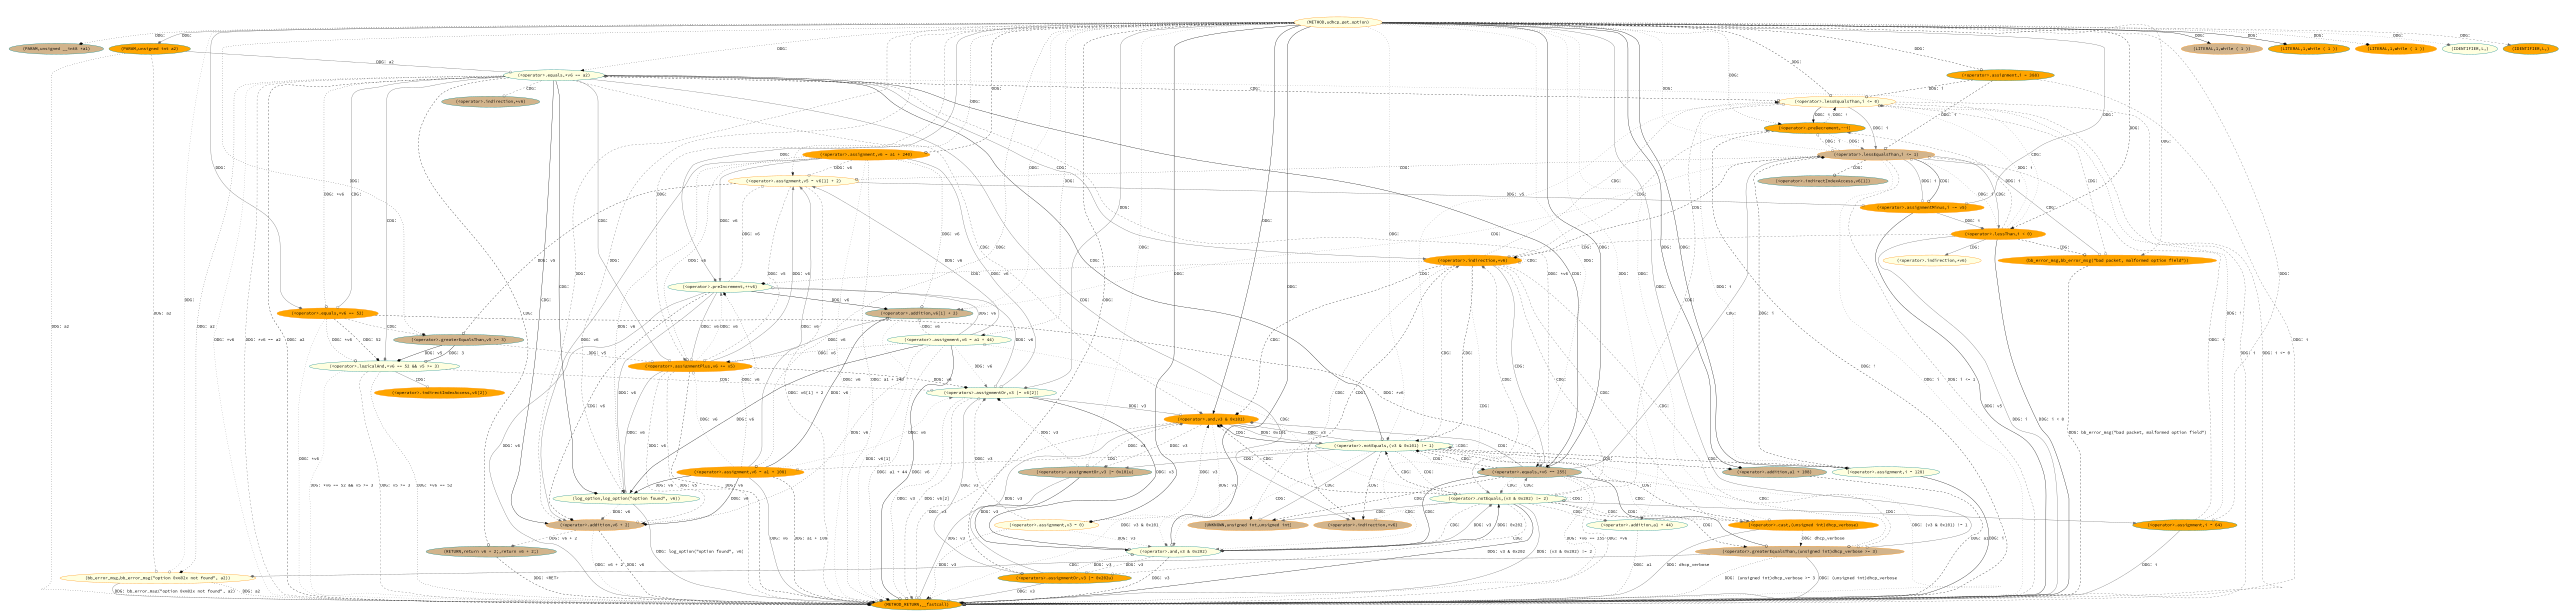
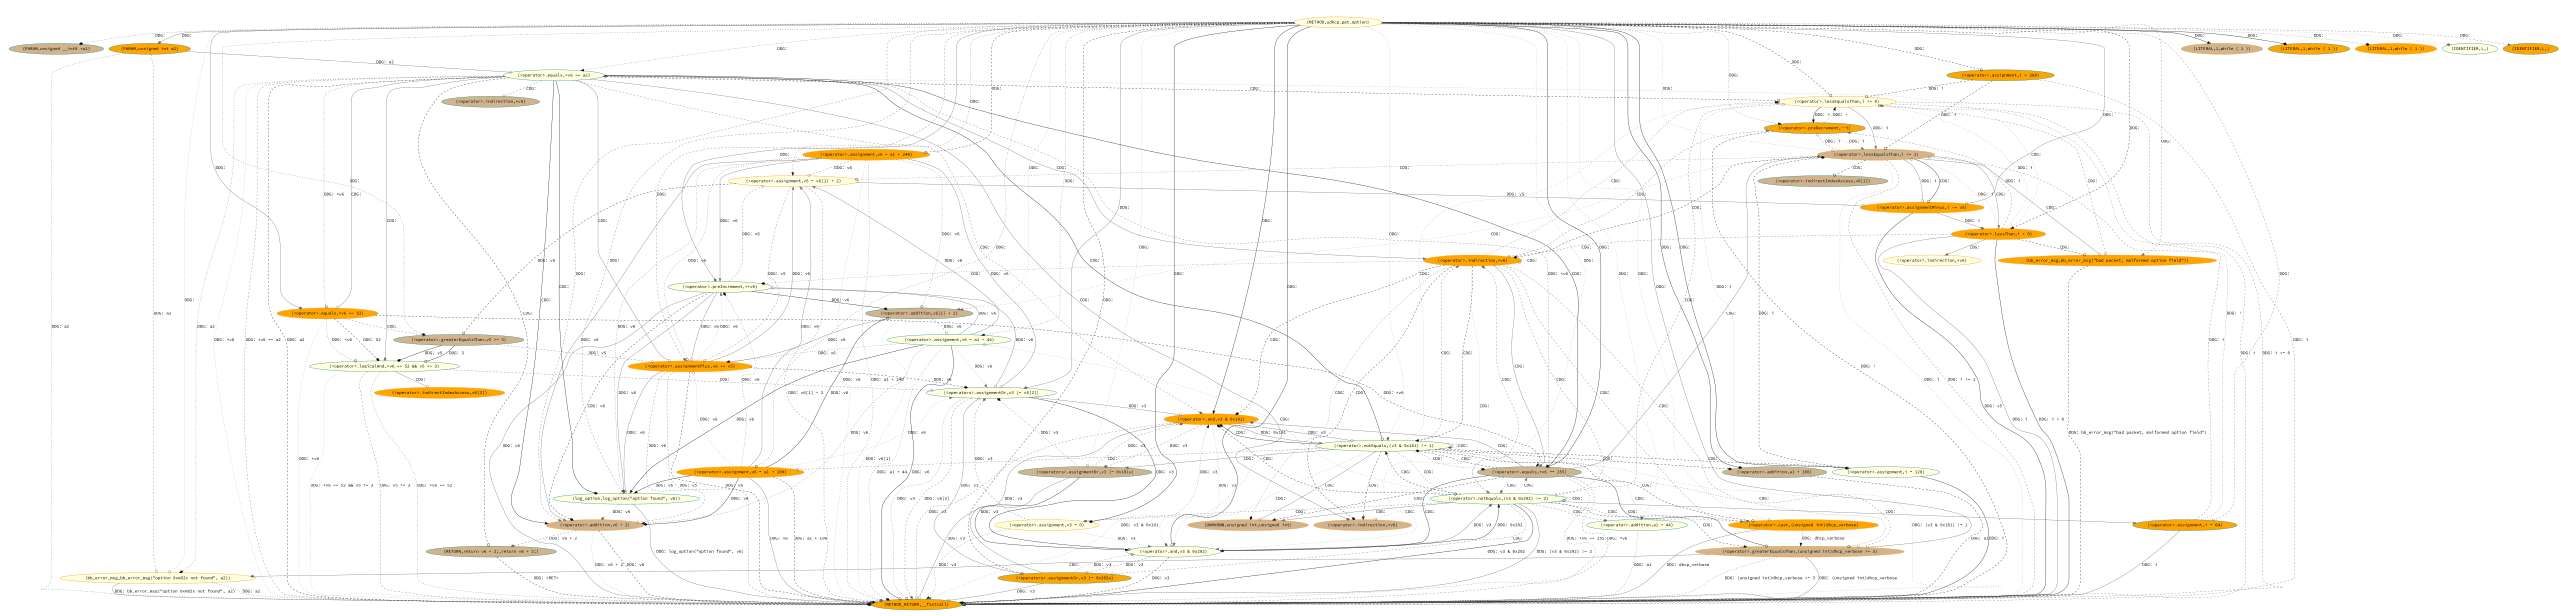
(923, 329) -> (940, 325)
(1360, 547) -> (1267, 511)
